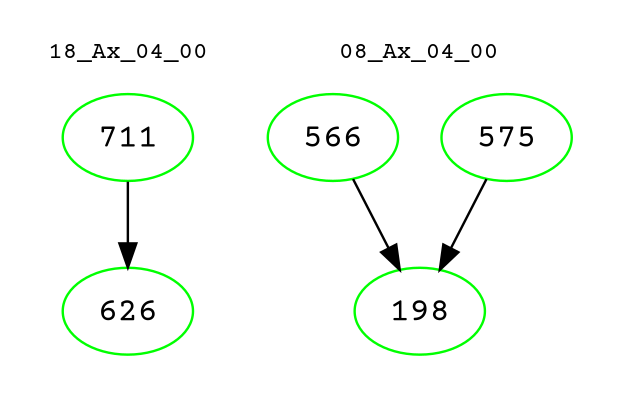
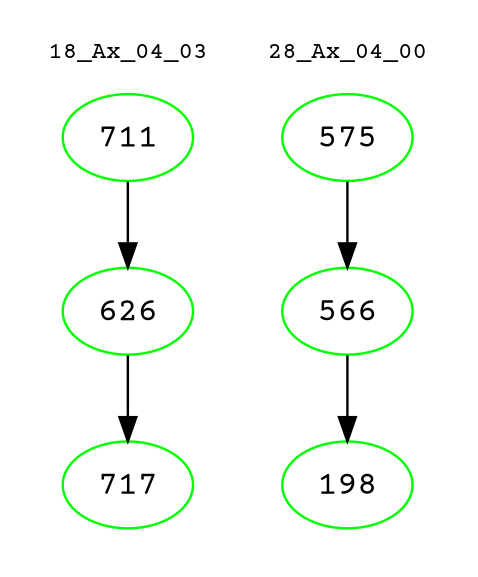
(129, 52) -> (129, 52)
(420, 52) -> (349, 52)
(469, 214) -> (347, 213)
none -> (128, 485)
